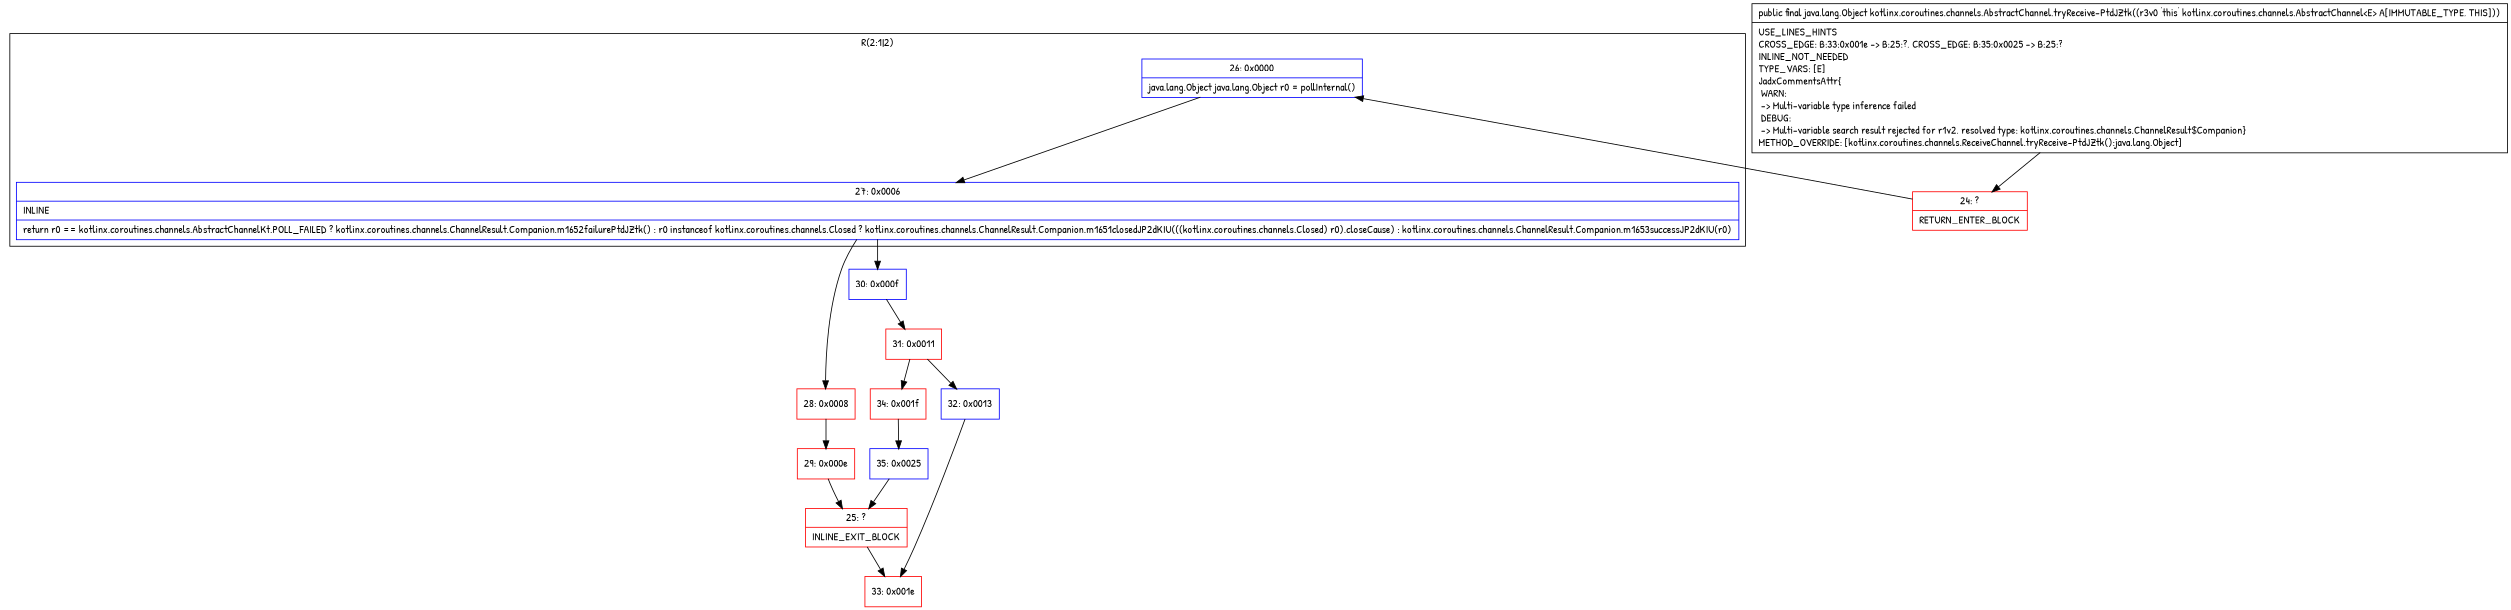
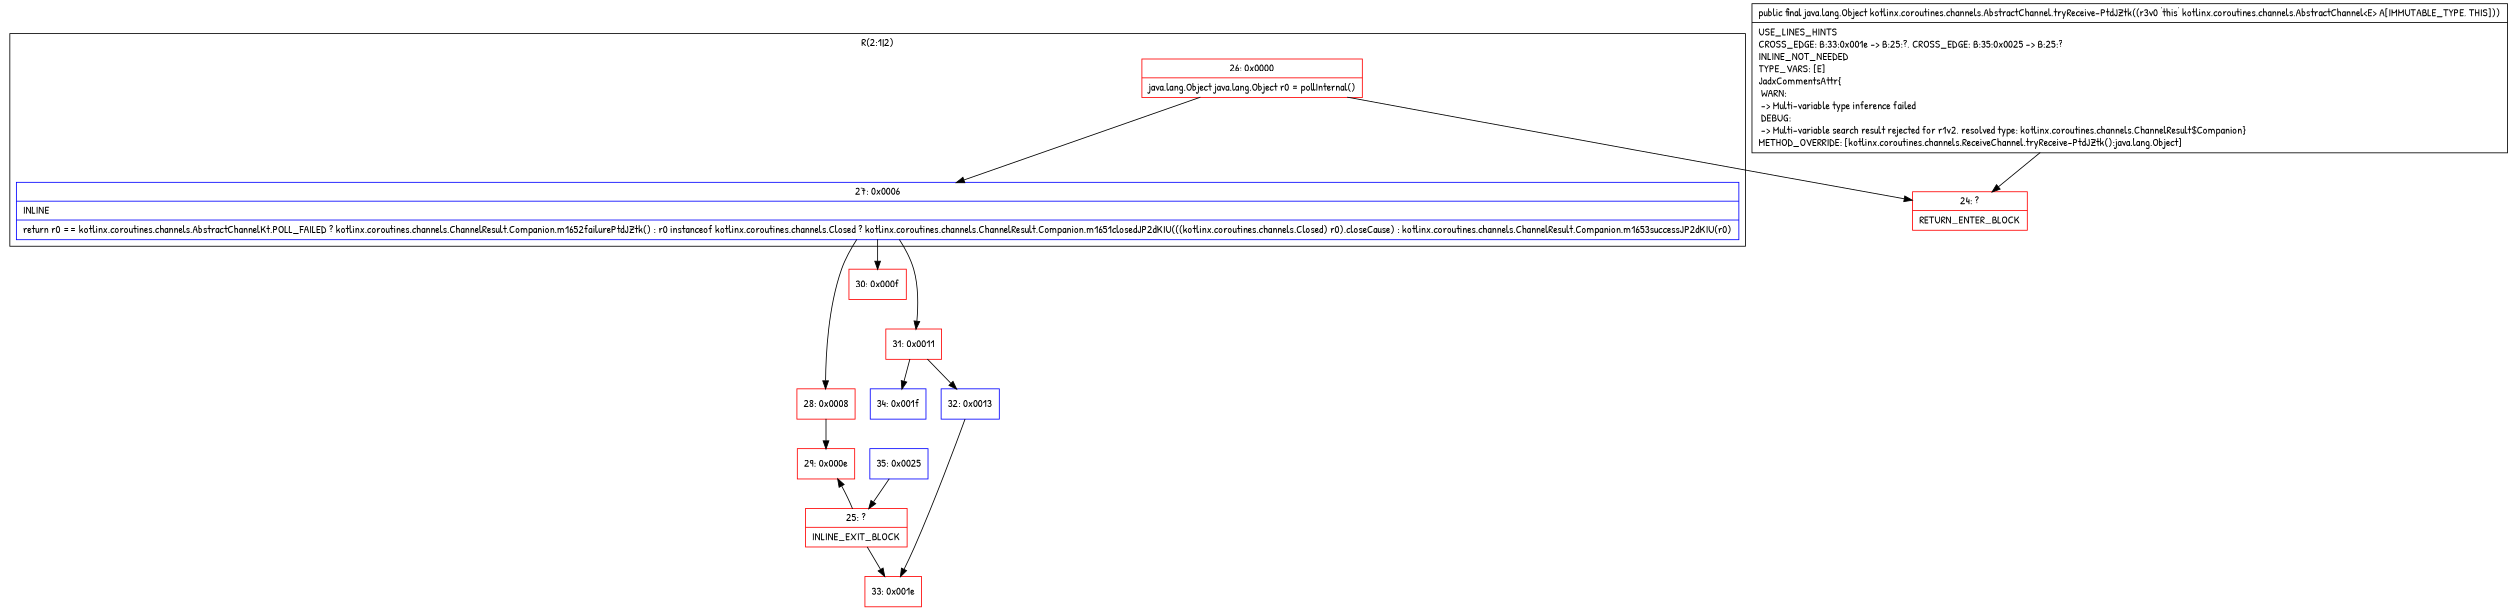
(1252, 78) -> (1252, 78)
(1638, 149) -> (1626, 148)
(878, 284) -> (878, 284)
(894, 311) -> (916, 279)
(898, 404) -> (898, 404)
(898, 430) -> none
(833, 490) -> (847, 497)
